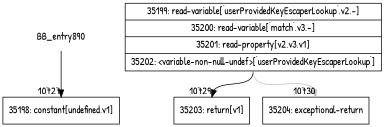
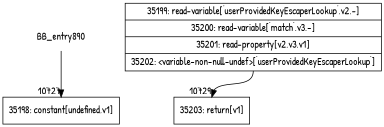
(316, 111) -> none
